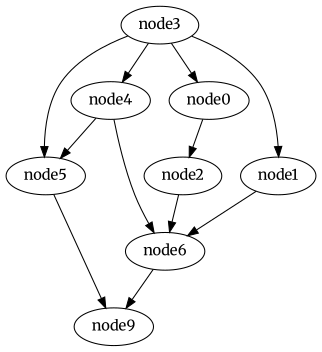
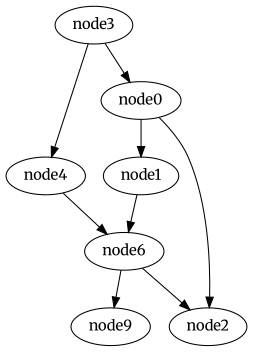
(254, 77) -> (141, 133)
(46, 176) -> none
(175, 208) -> (162, 286)
